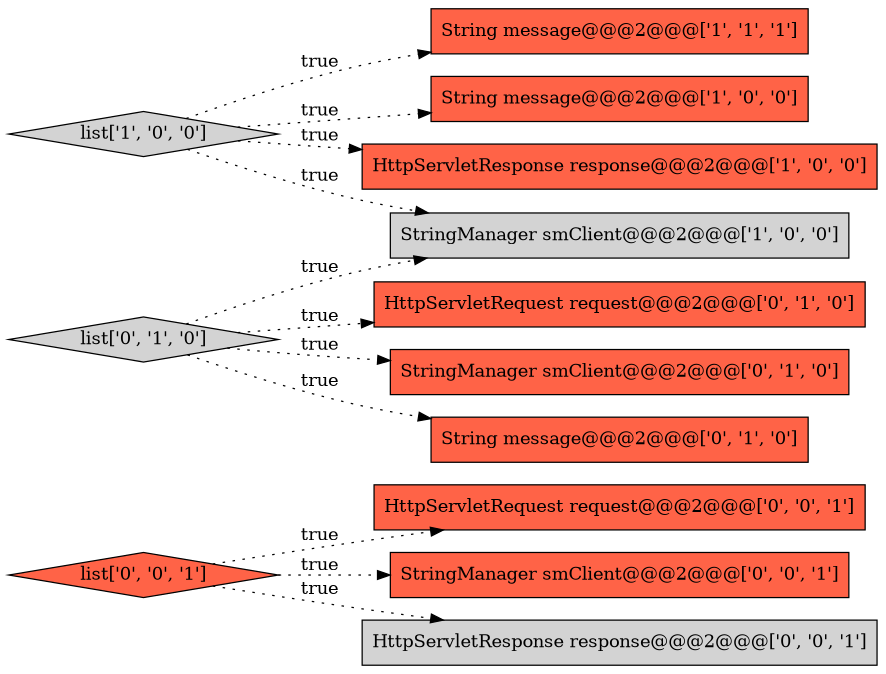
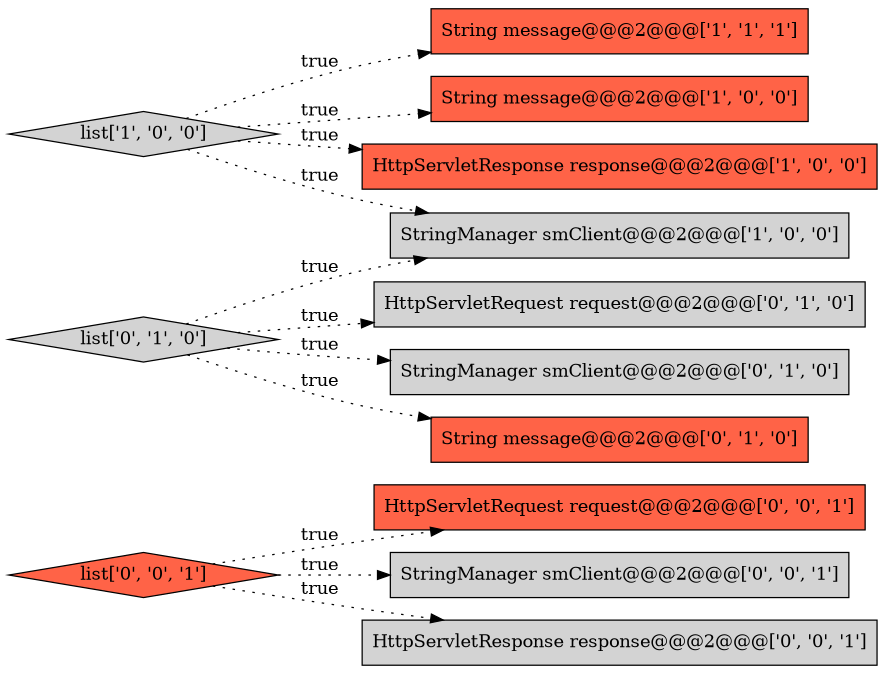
(620, 304) -> (620, 304)
(620, 372) -> (620, 372)
(620, 575) -> (620, 575)
